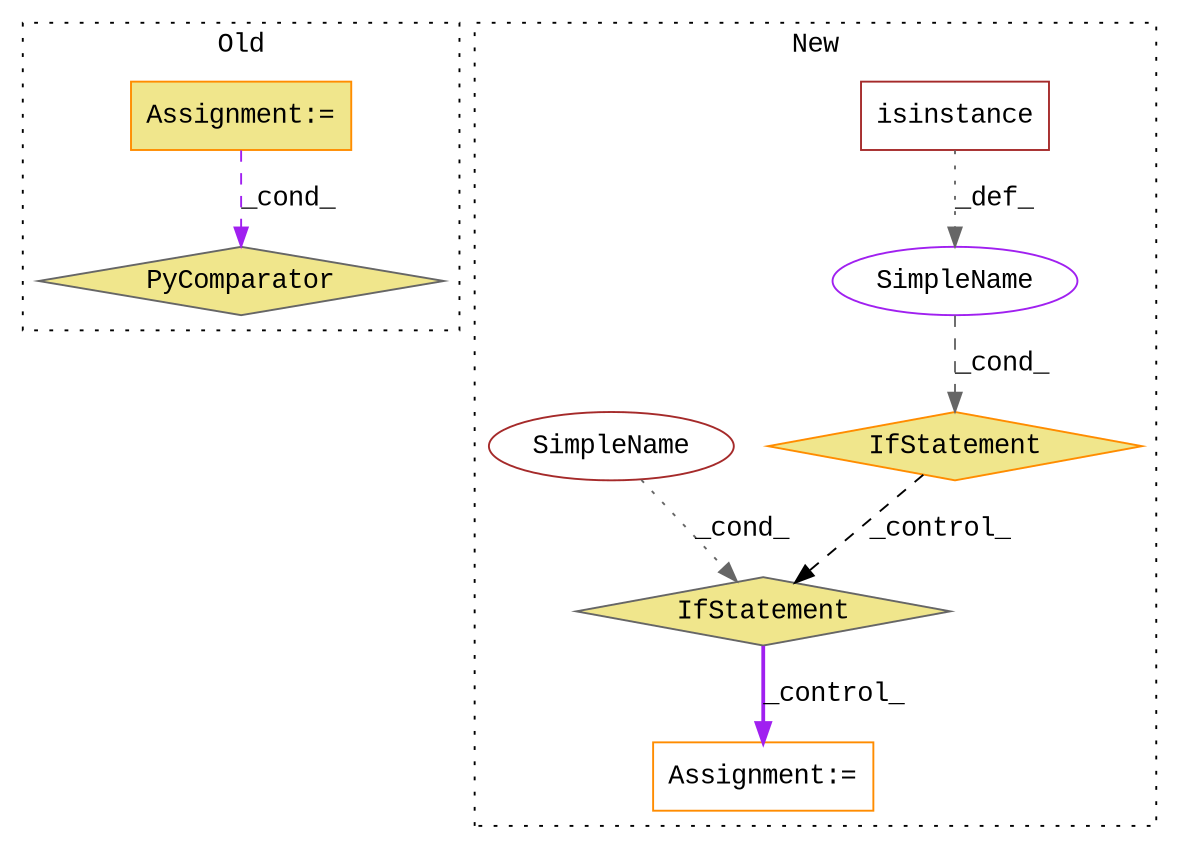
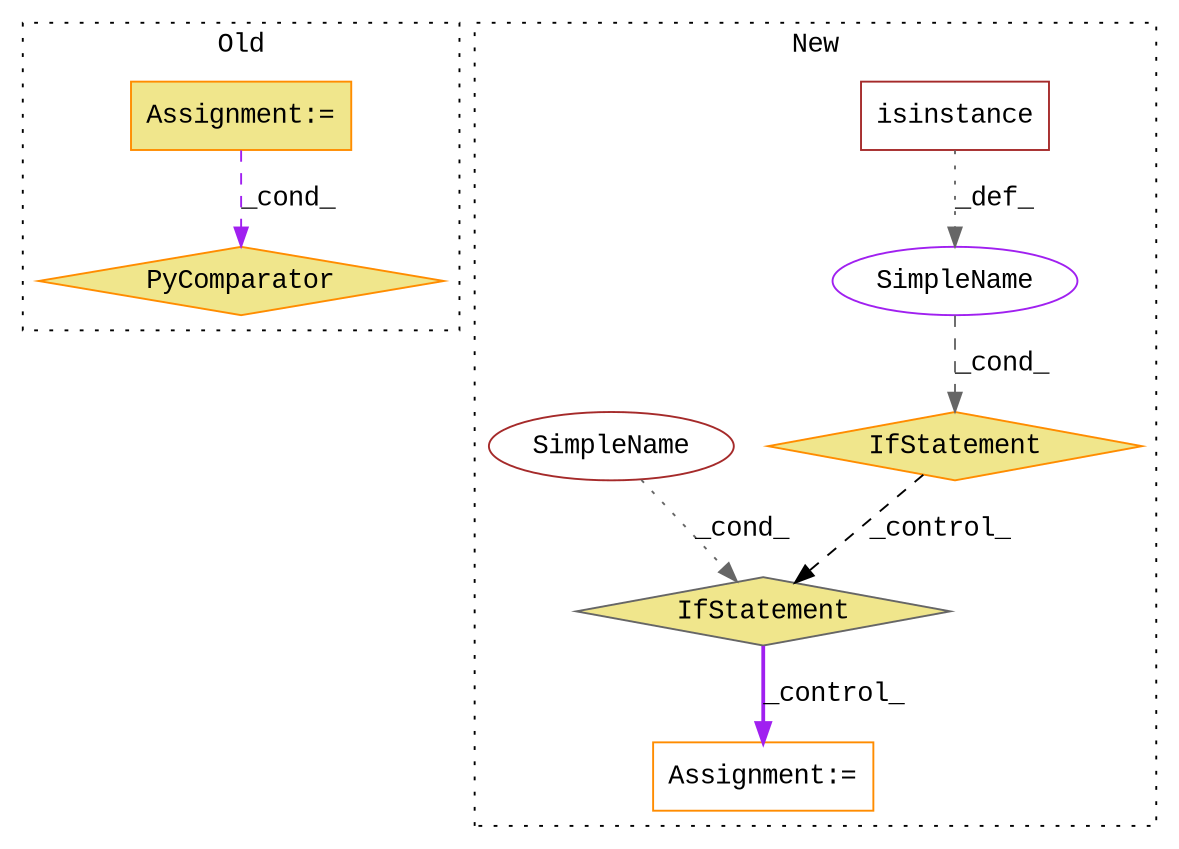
(241, 281) -> (241, 281)
